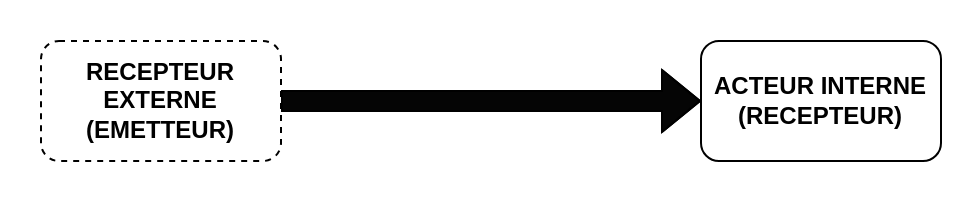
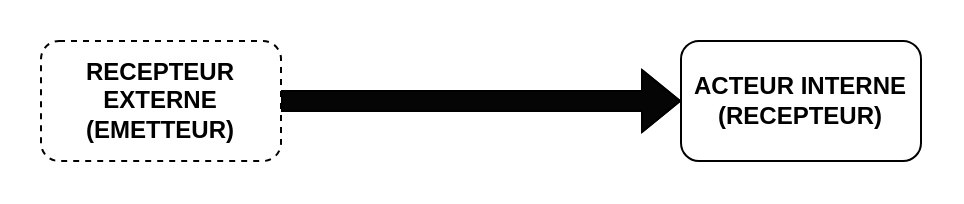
(821, 101) -> (801, 101)
